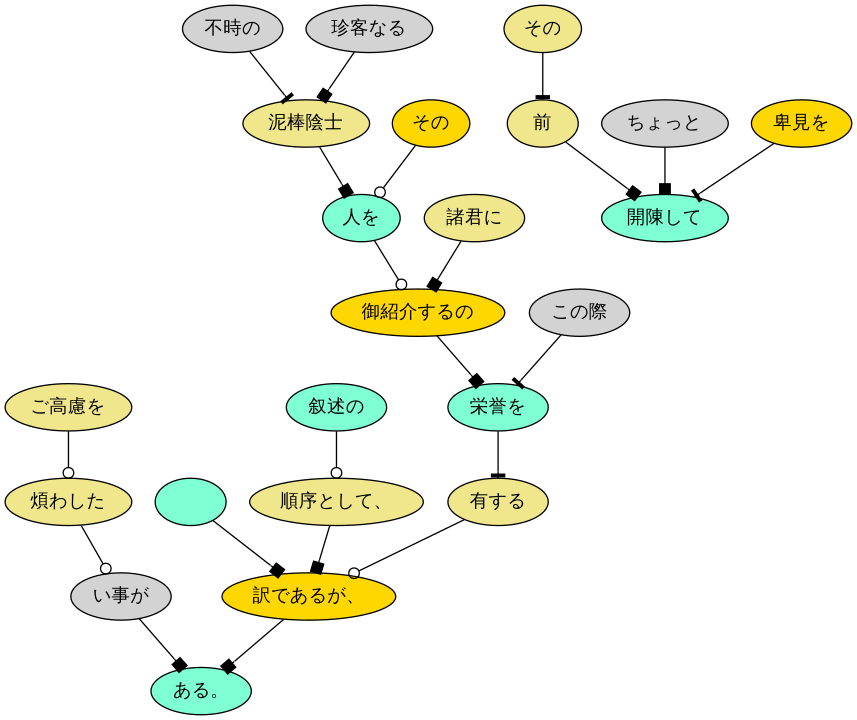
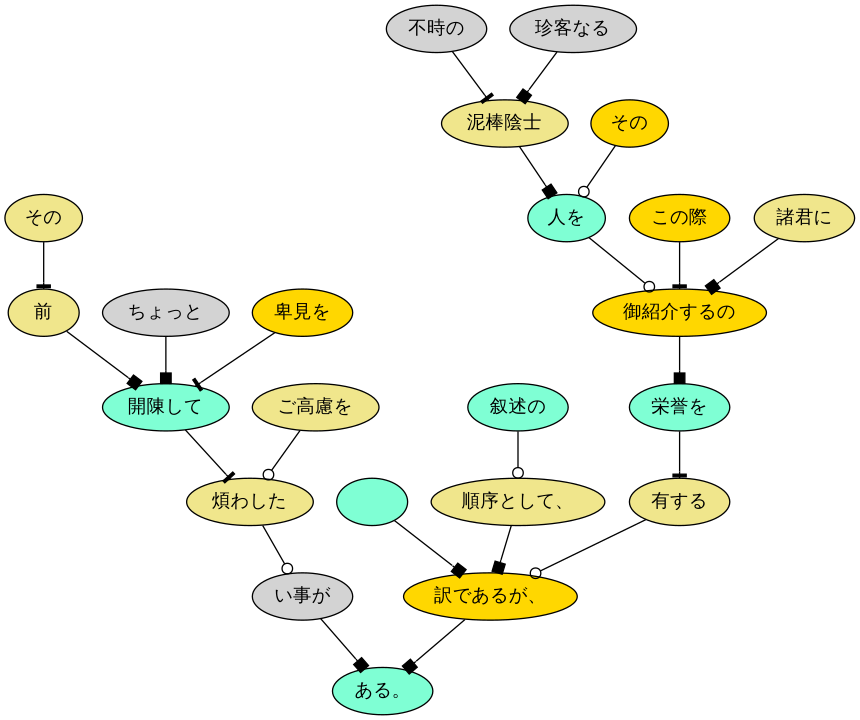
(580, 313) -> (680, 218)
(541, 357) -> (680, 262)
none -> (206, 452)
